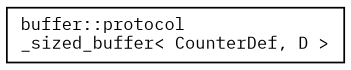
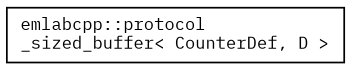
(176, 35) -> (176, 35)
